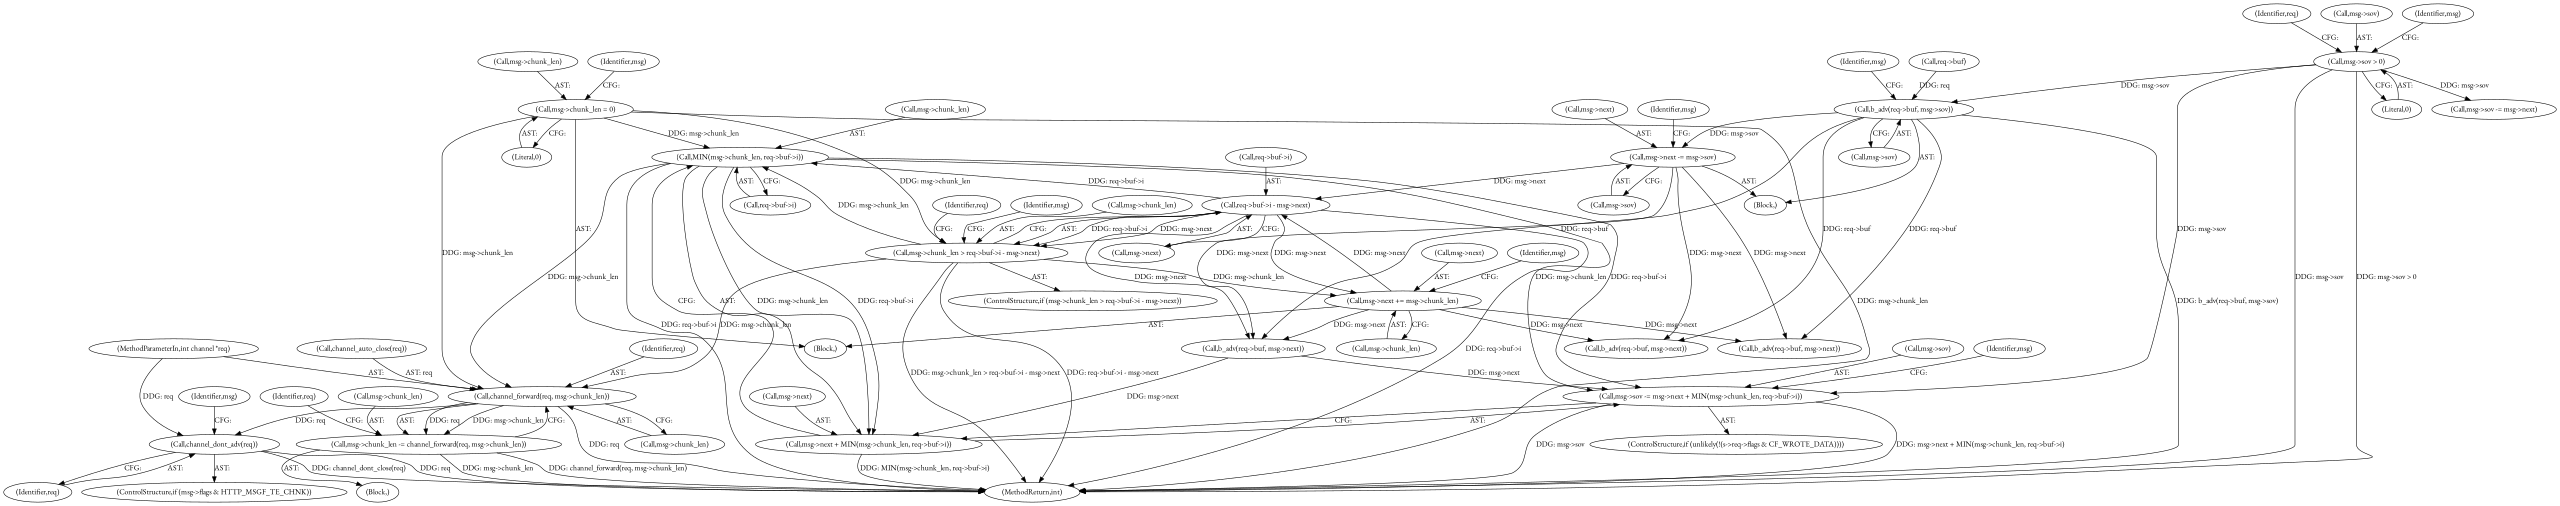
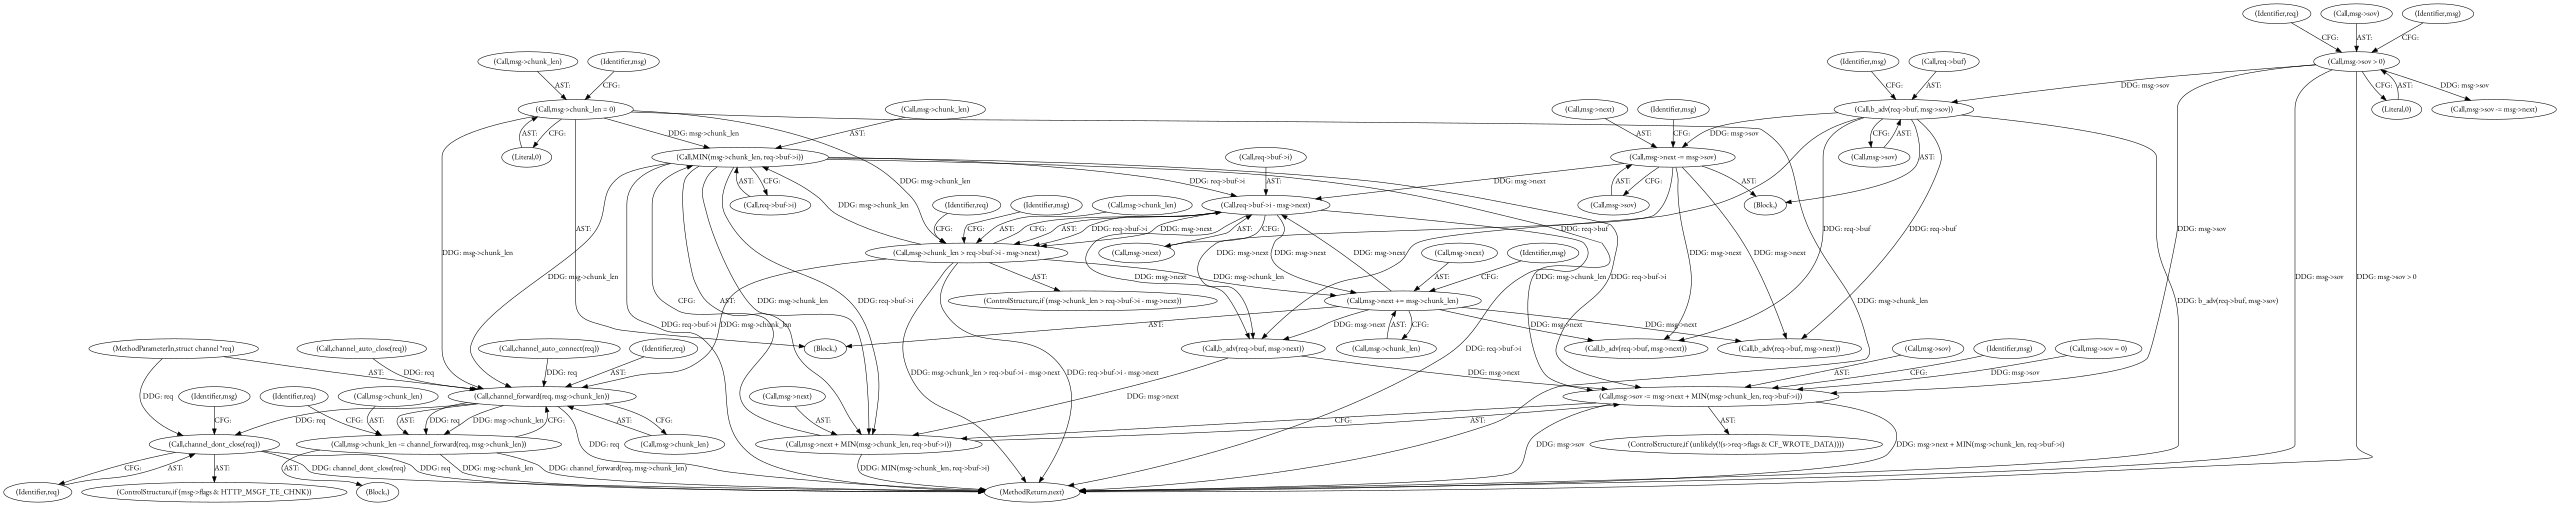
(1935, 86) -> (1935, 86)
(1019, 179) -> (1082, 170)
(174, 349) -> (174, 349)
none -> (549, 349)
none -> (2099, 349)
(419, 373) -> (419, 373)
(214, 444) -> (214, 444)
(1032, 492) -> (1032, 492)
